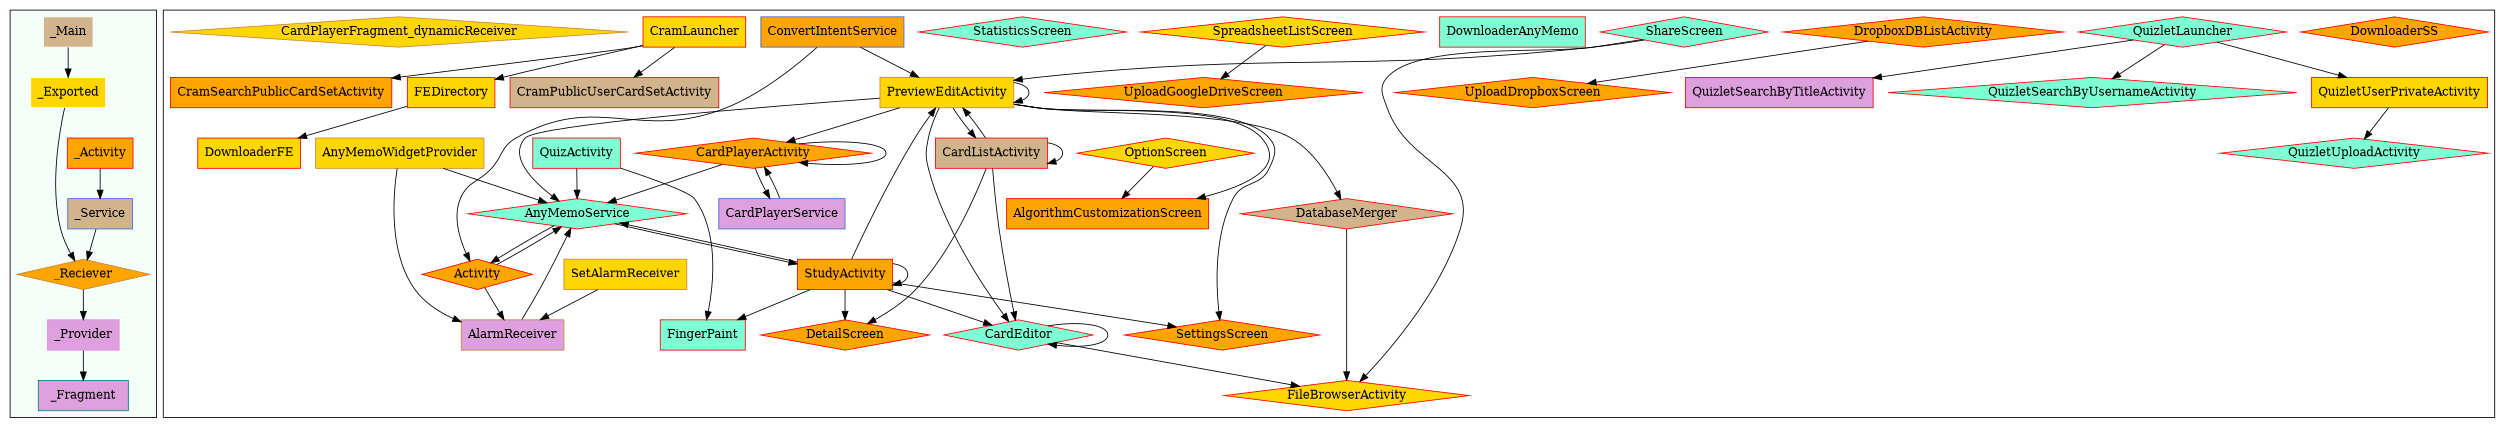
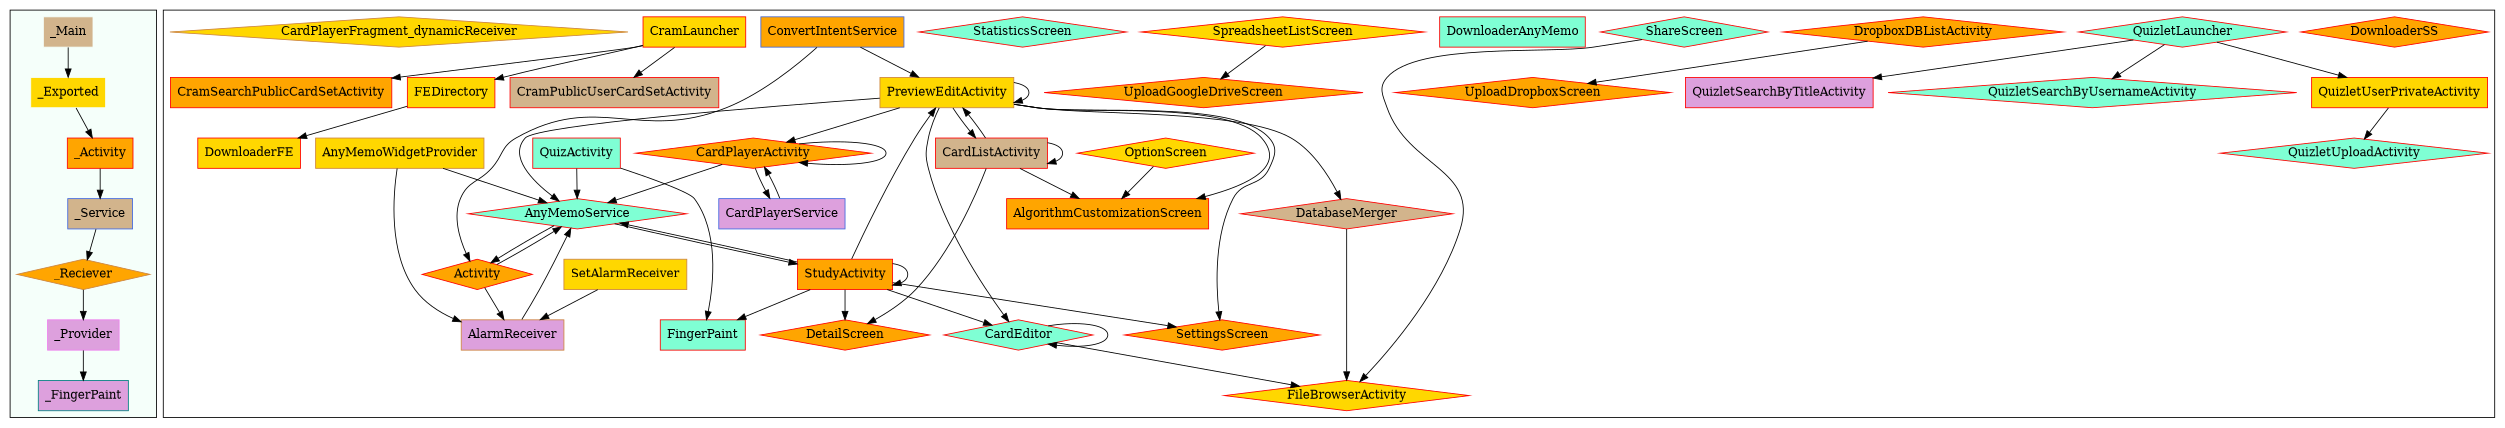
(1334, 62) -> none
(56, 182) -> (82, 119)
(1001, 241) -> (1046, 182)
(83, 396) -> (83, 396)
